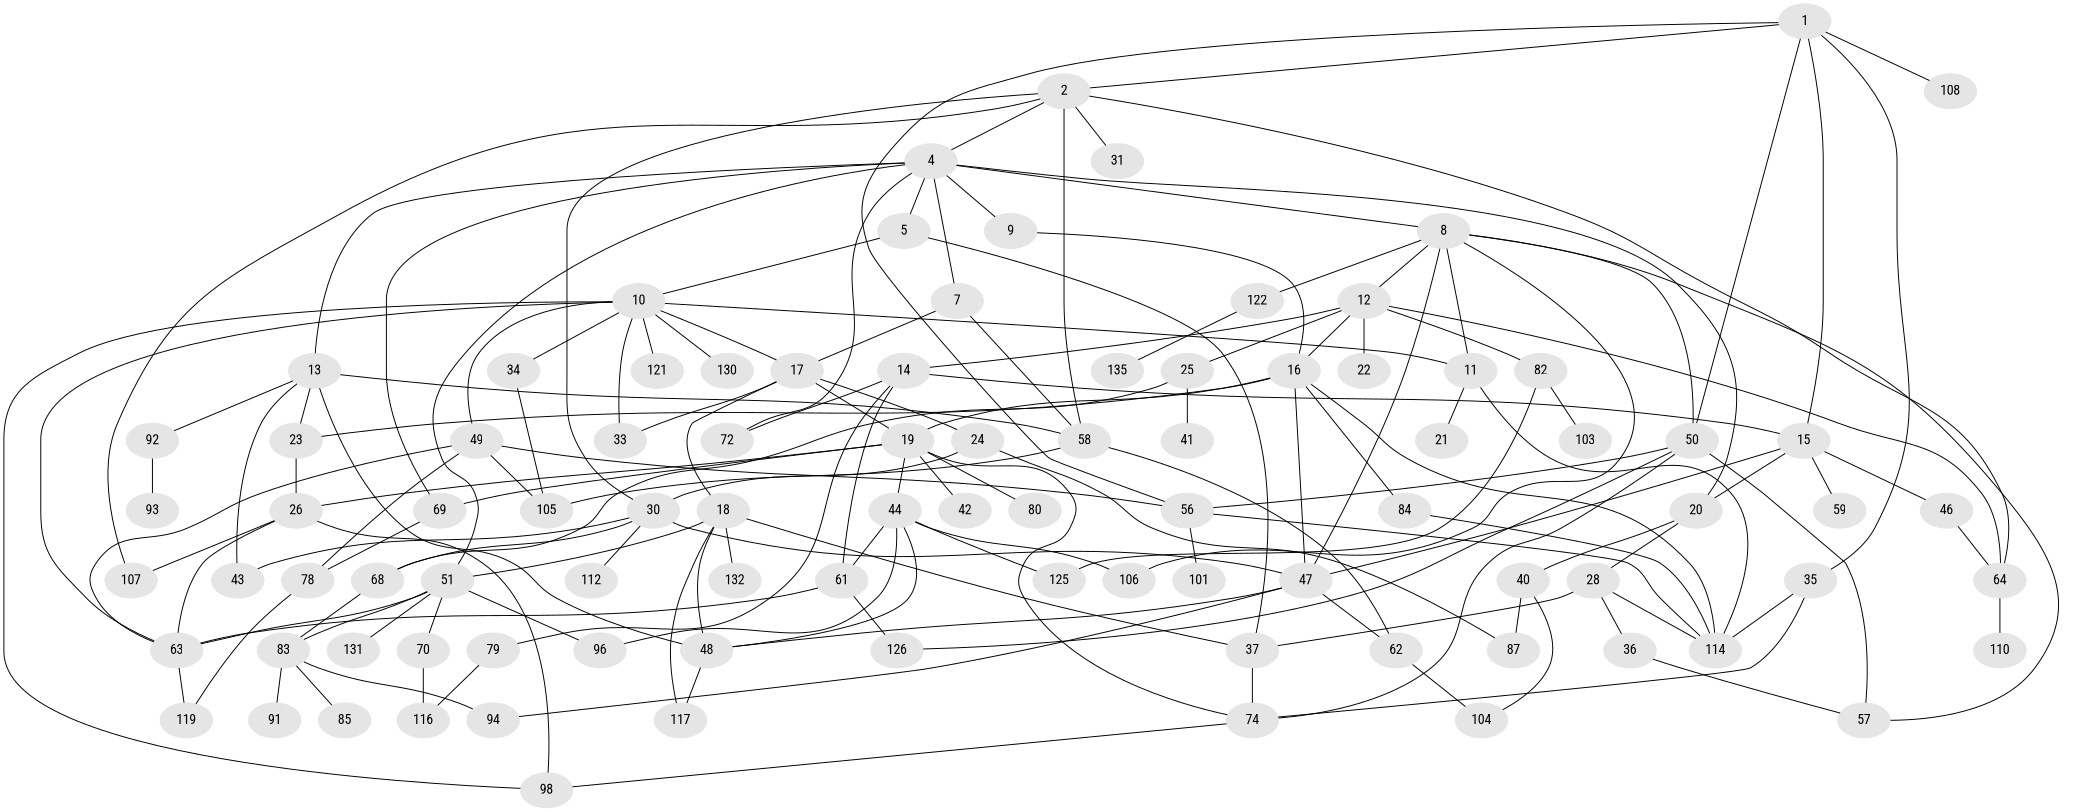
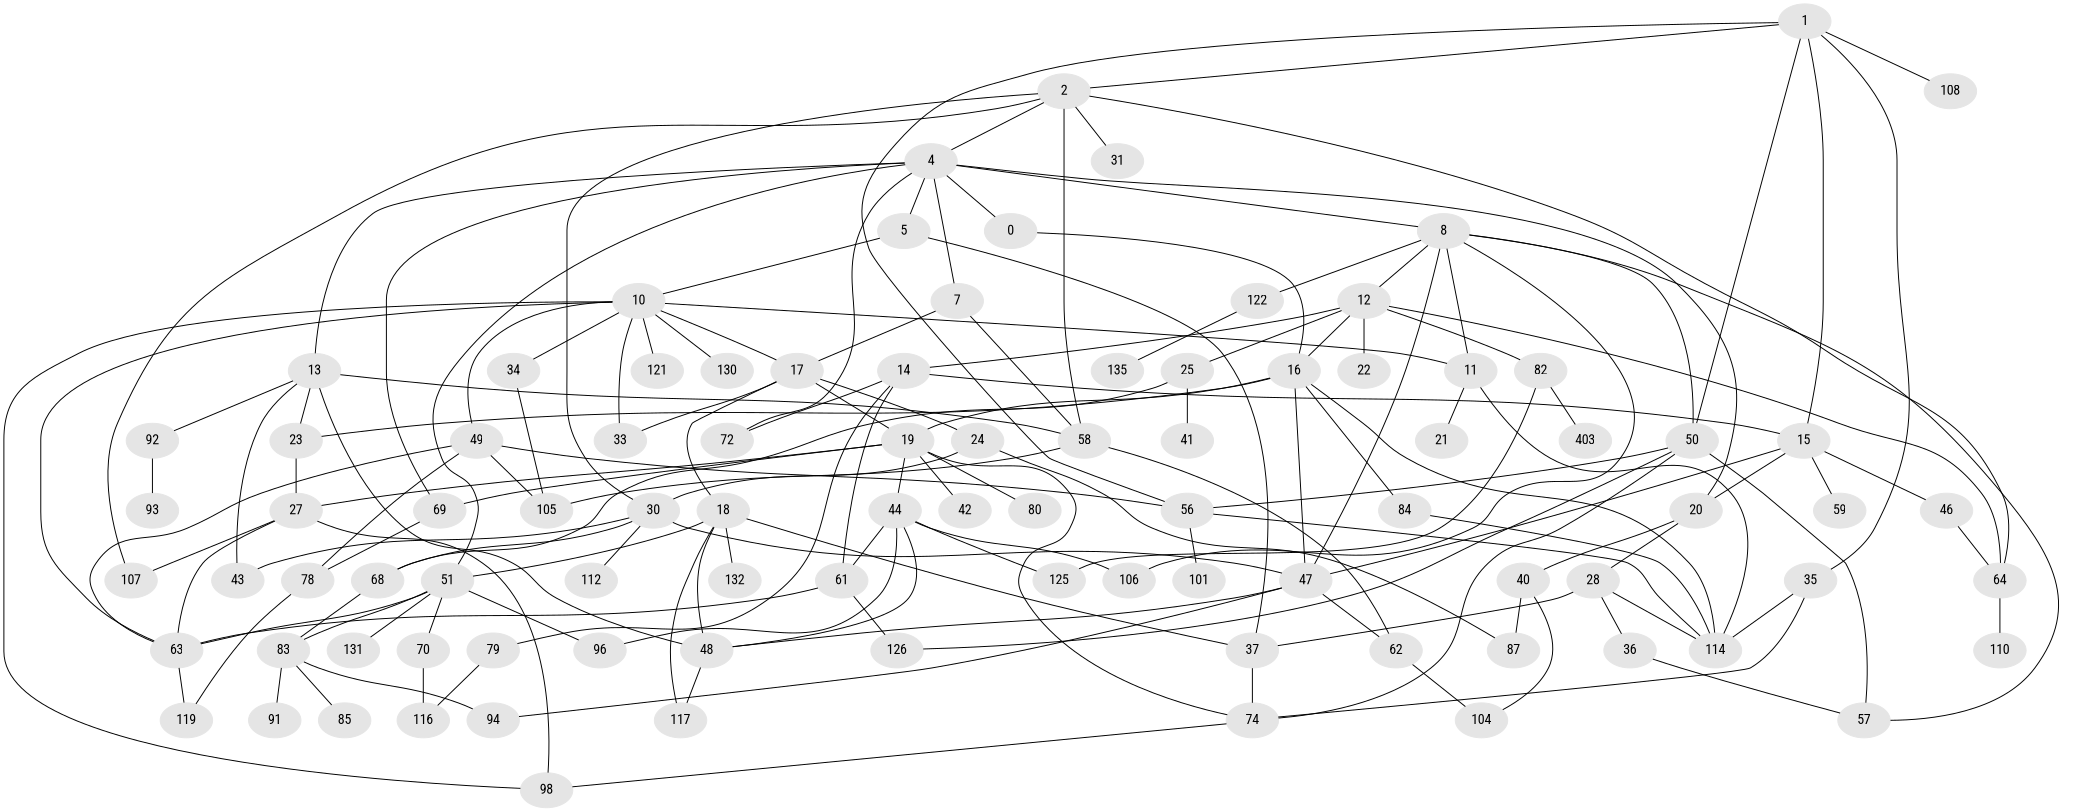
(1011, 231) -> (1011, 231)
(1585, 441) -> (1585, 441)
(296, 511) -> (296, 511)
